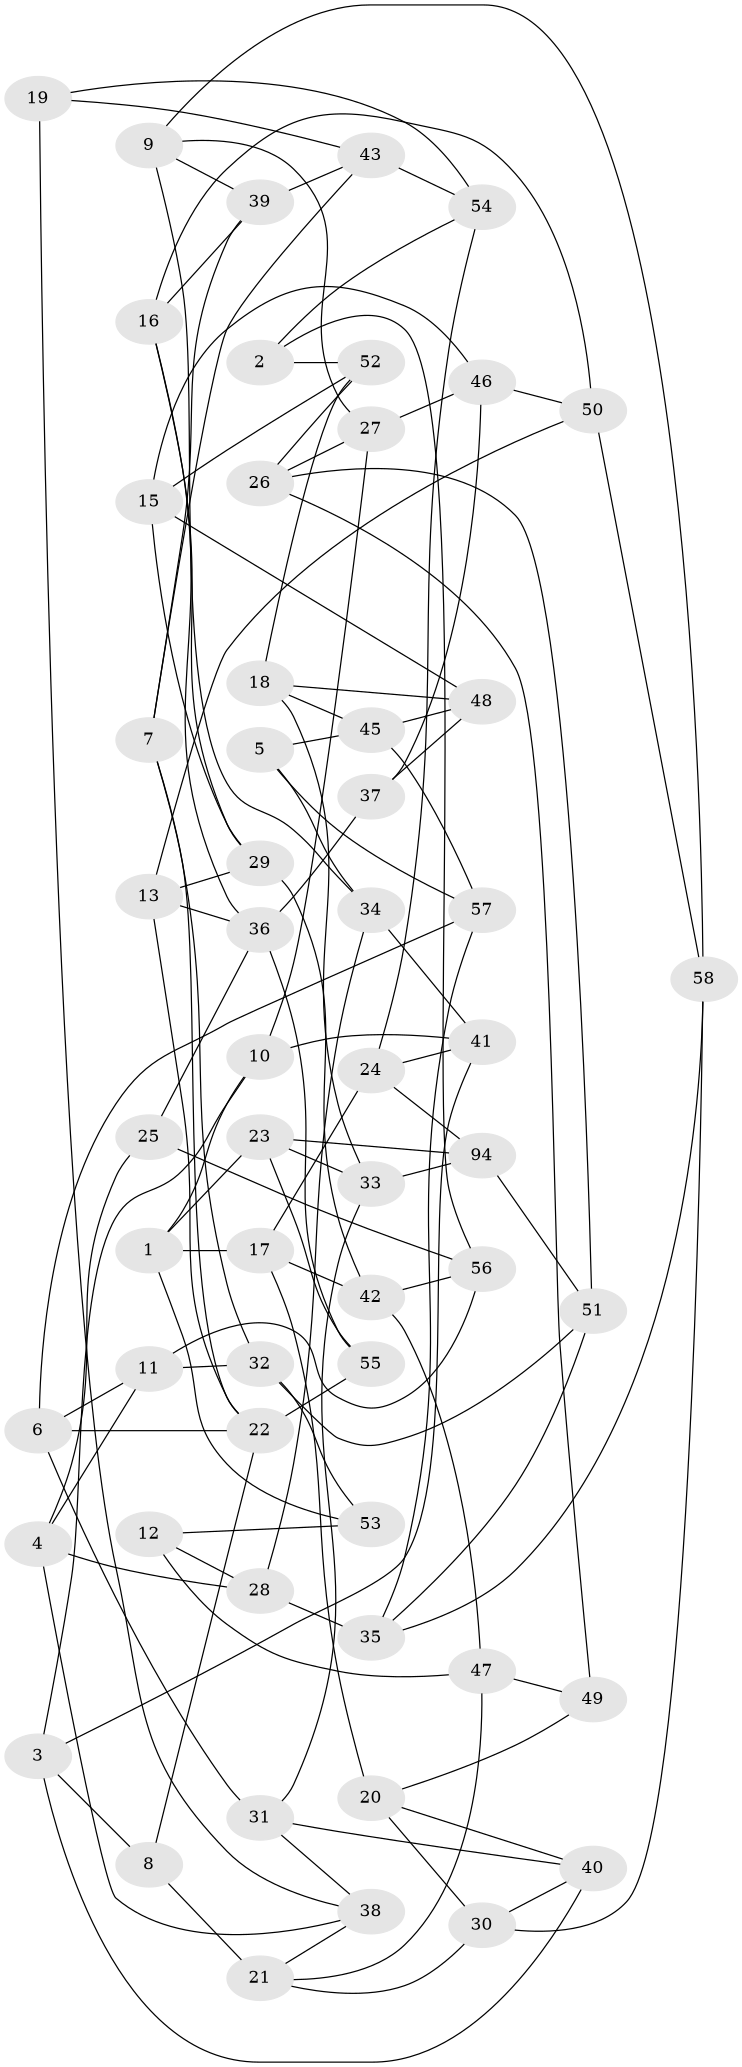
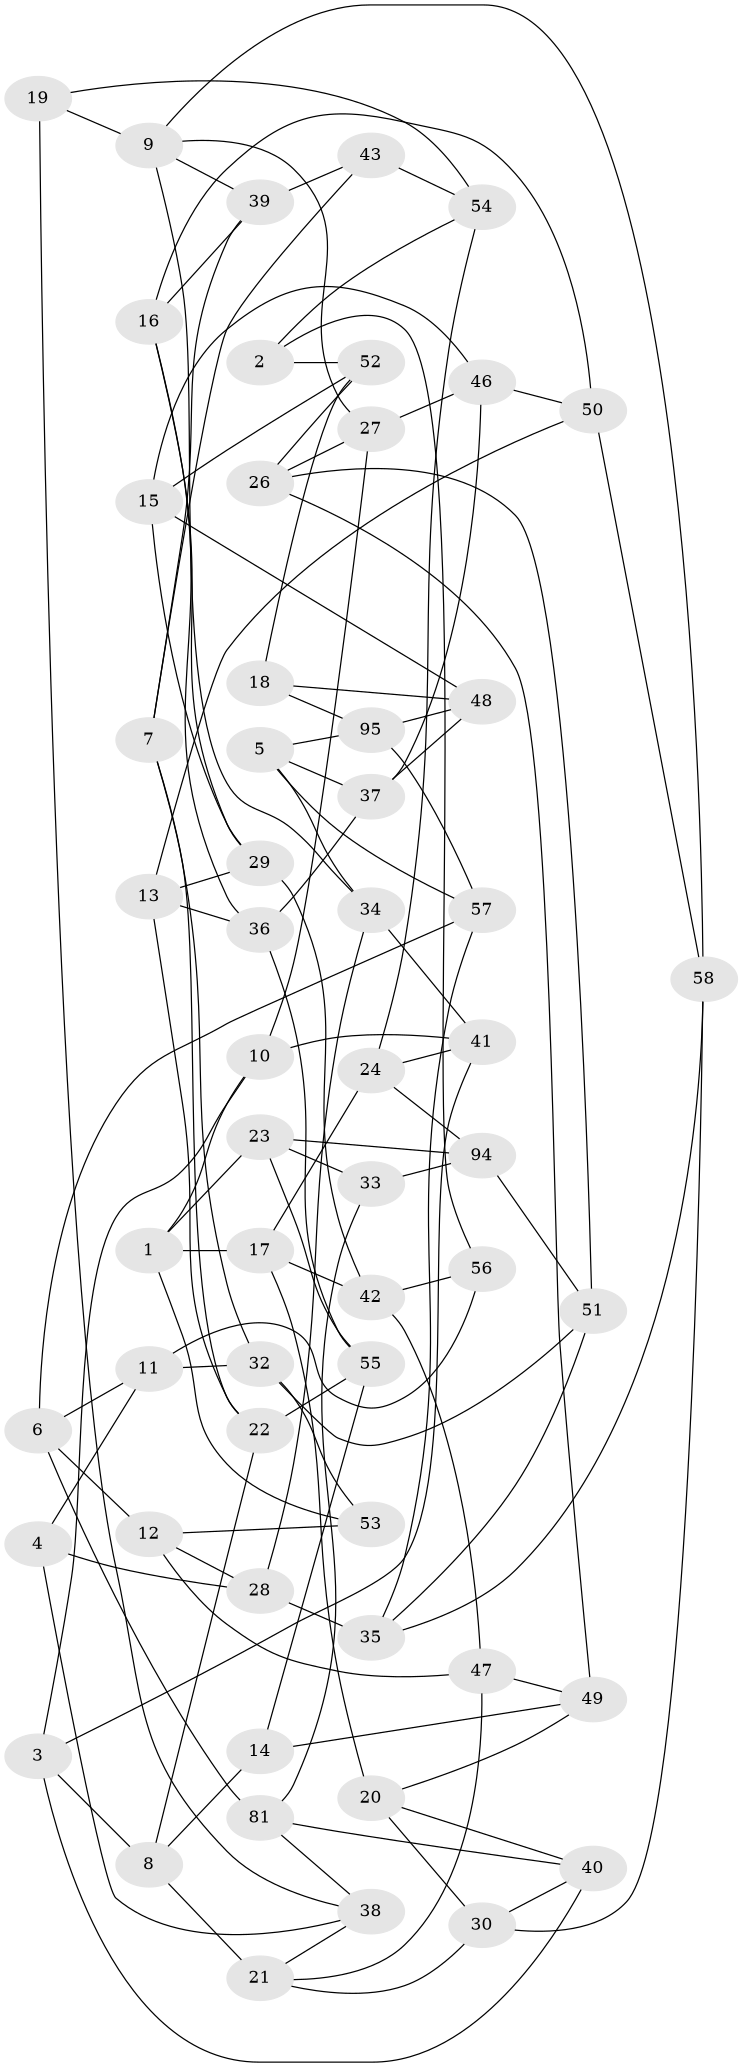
(207, 117) -> (94, 122)
(371, 730) -> (371, 730)
none -> (316, 773)
(326, 930) -> none
(149, 1137) -> none
(149, 1431) -> (94, 1483)
none -> (260, 1751)
(260, 1818) -> (260, 1818)
